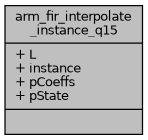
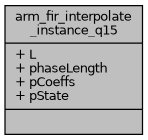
(48, 69) -> (61, 69)
